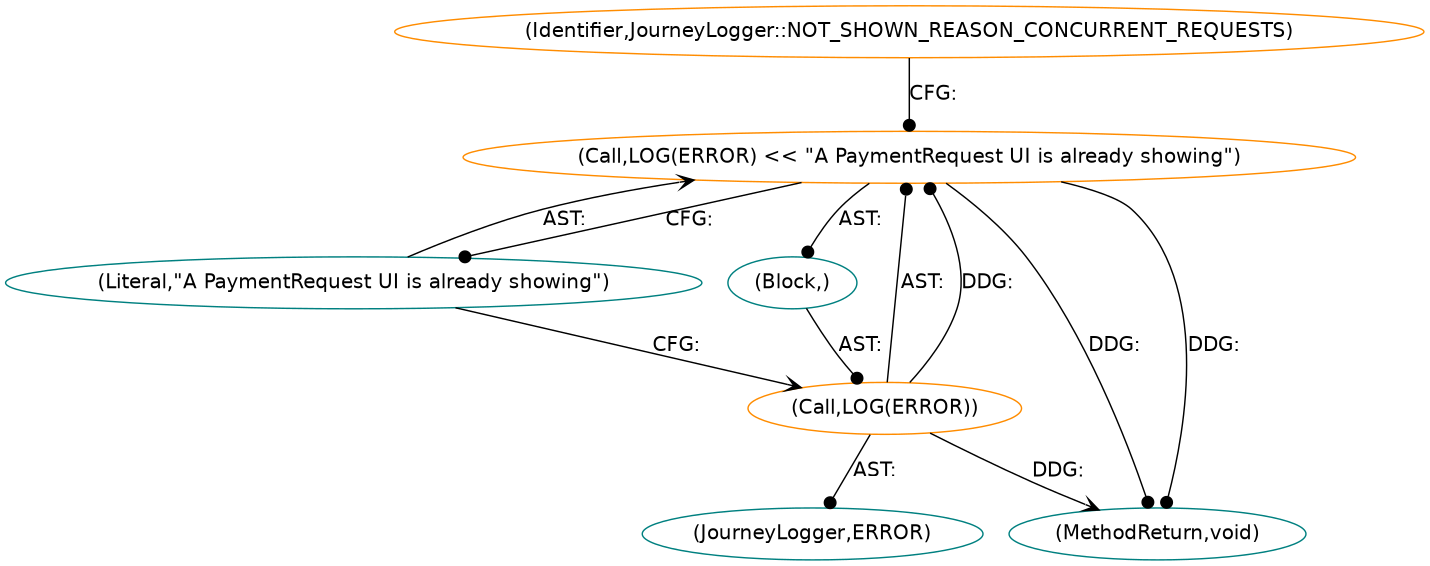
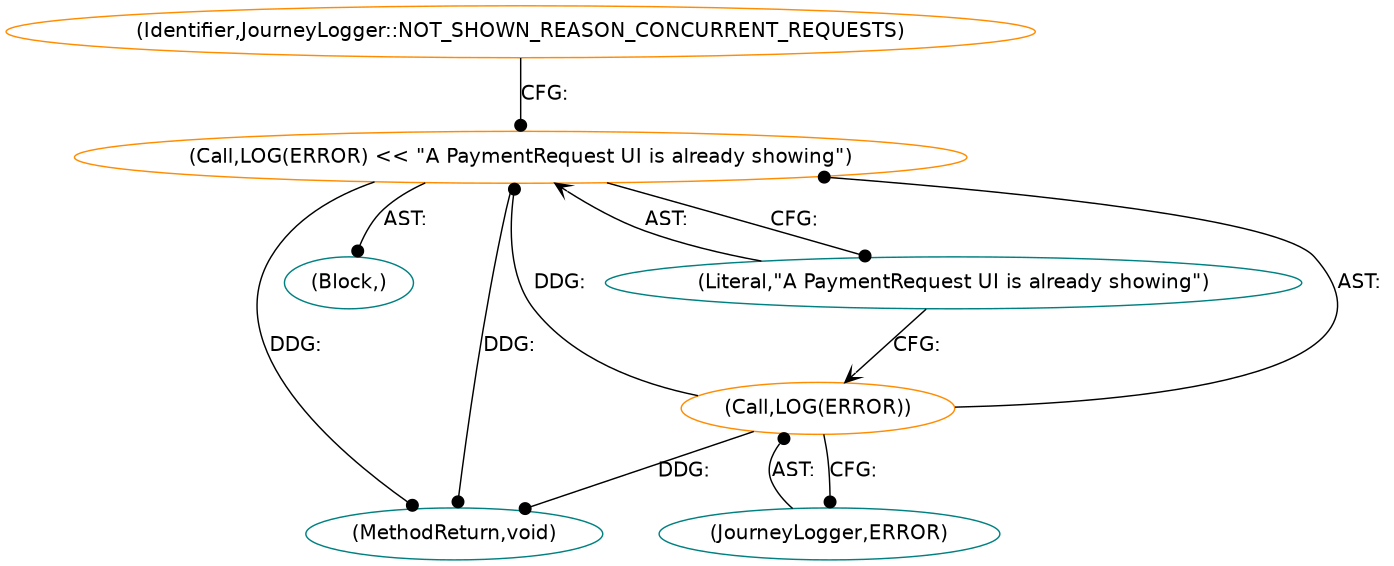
(828, 342) -> (771, 479)
(878, 471) -> (857, 471)
(1007, 471) -> (642, 469)
